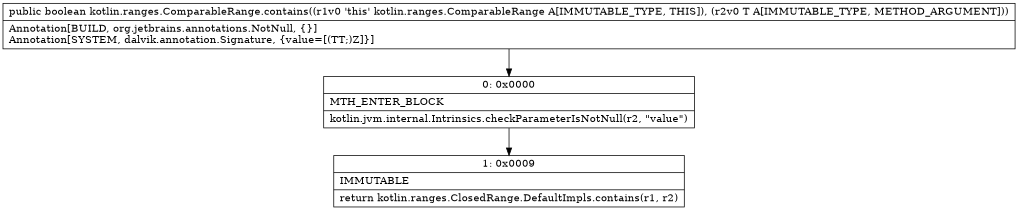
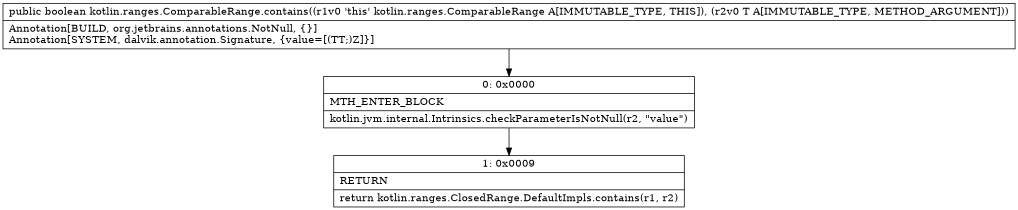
(375, 181) -> (364, 181)
